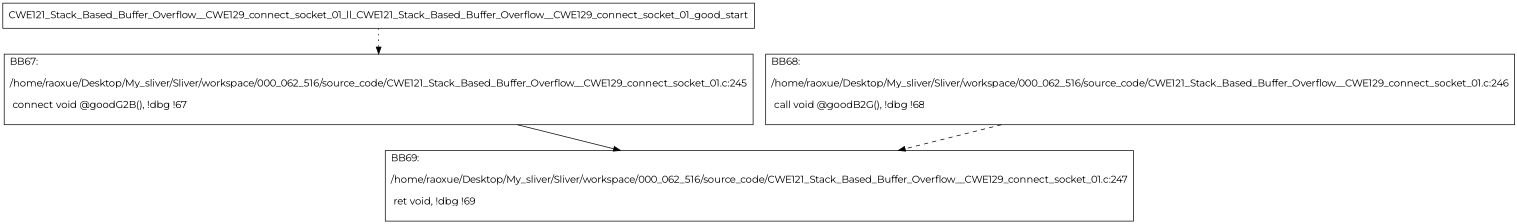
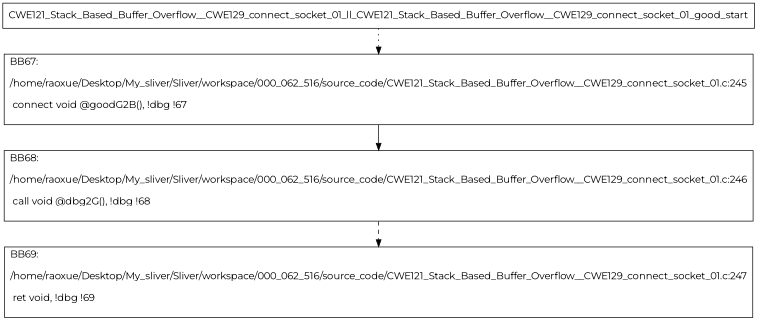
(848, 105) -> (80, 202)
(566, 137) -> (379, 134)
